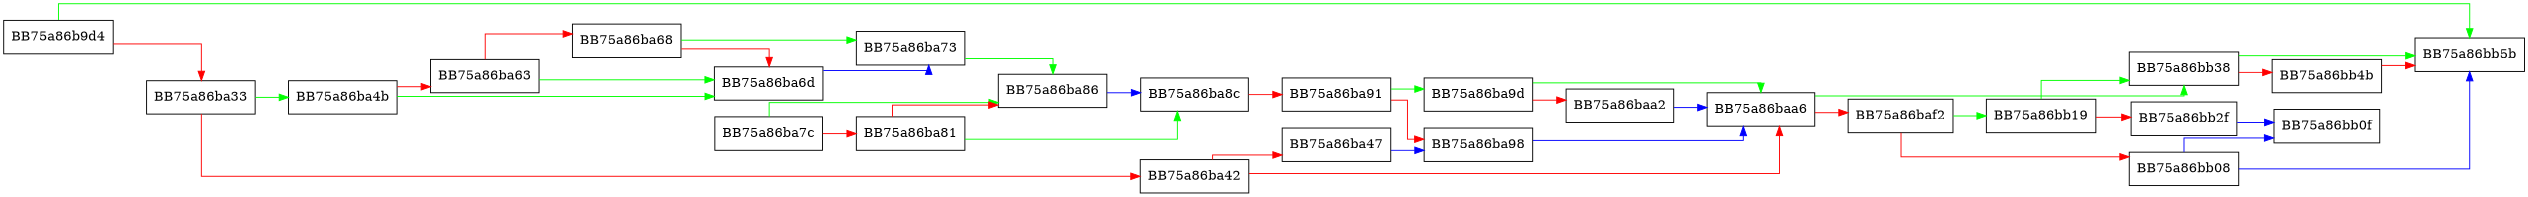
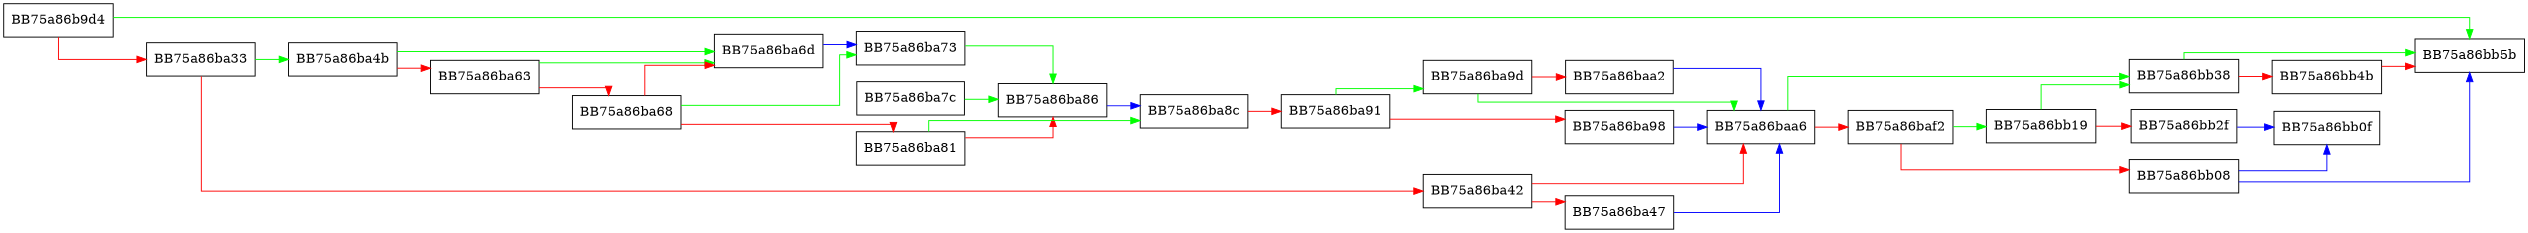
(835, 134) -> (788, 124)
(1403, 150) -> (1756, 212)
